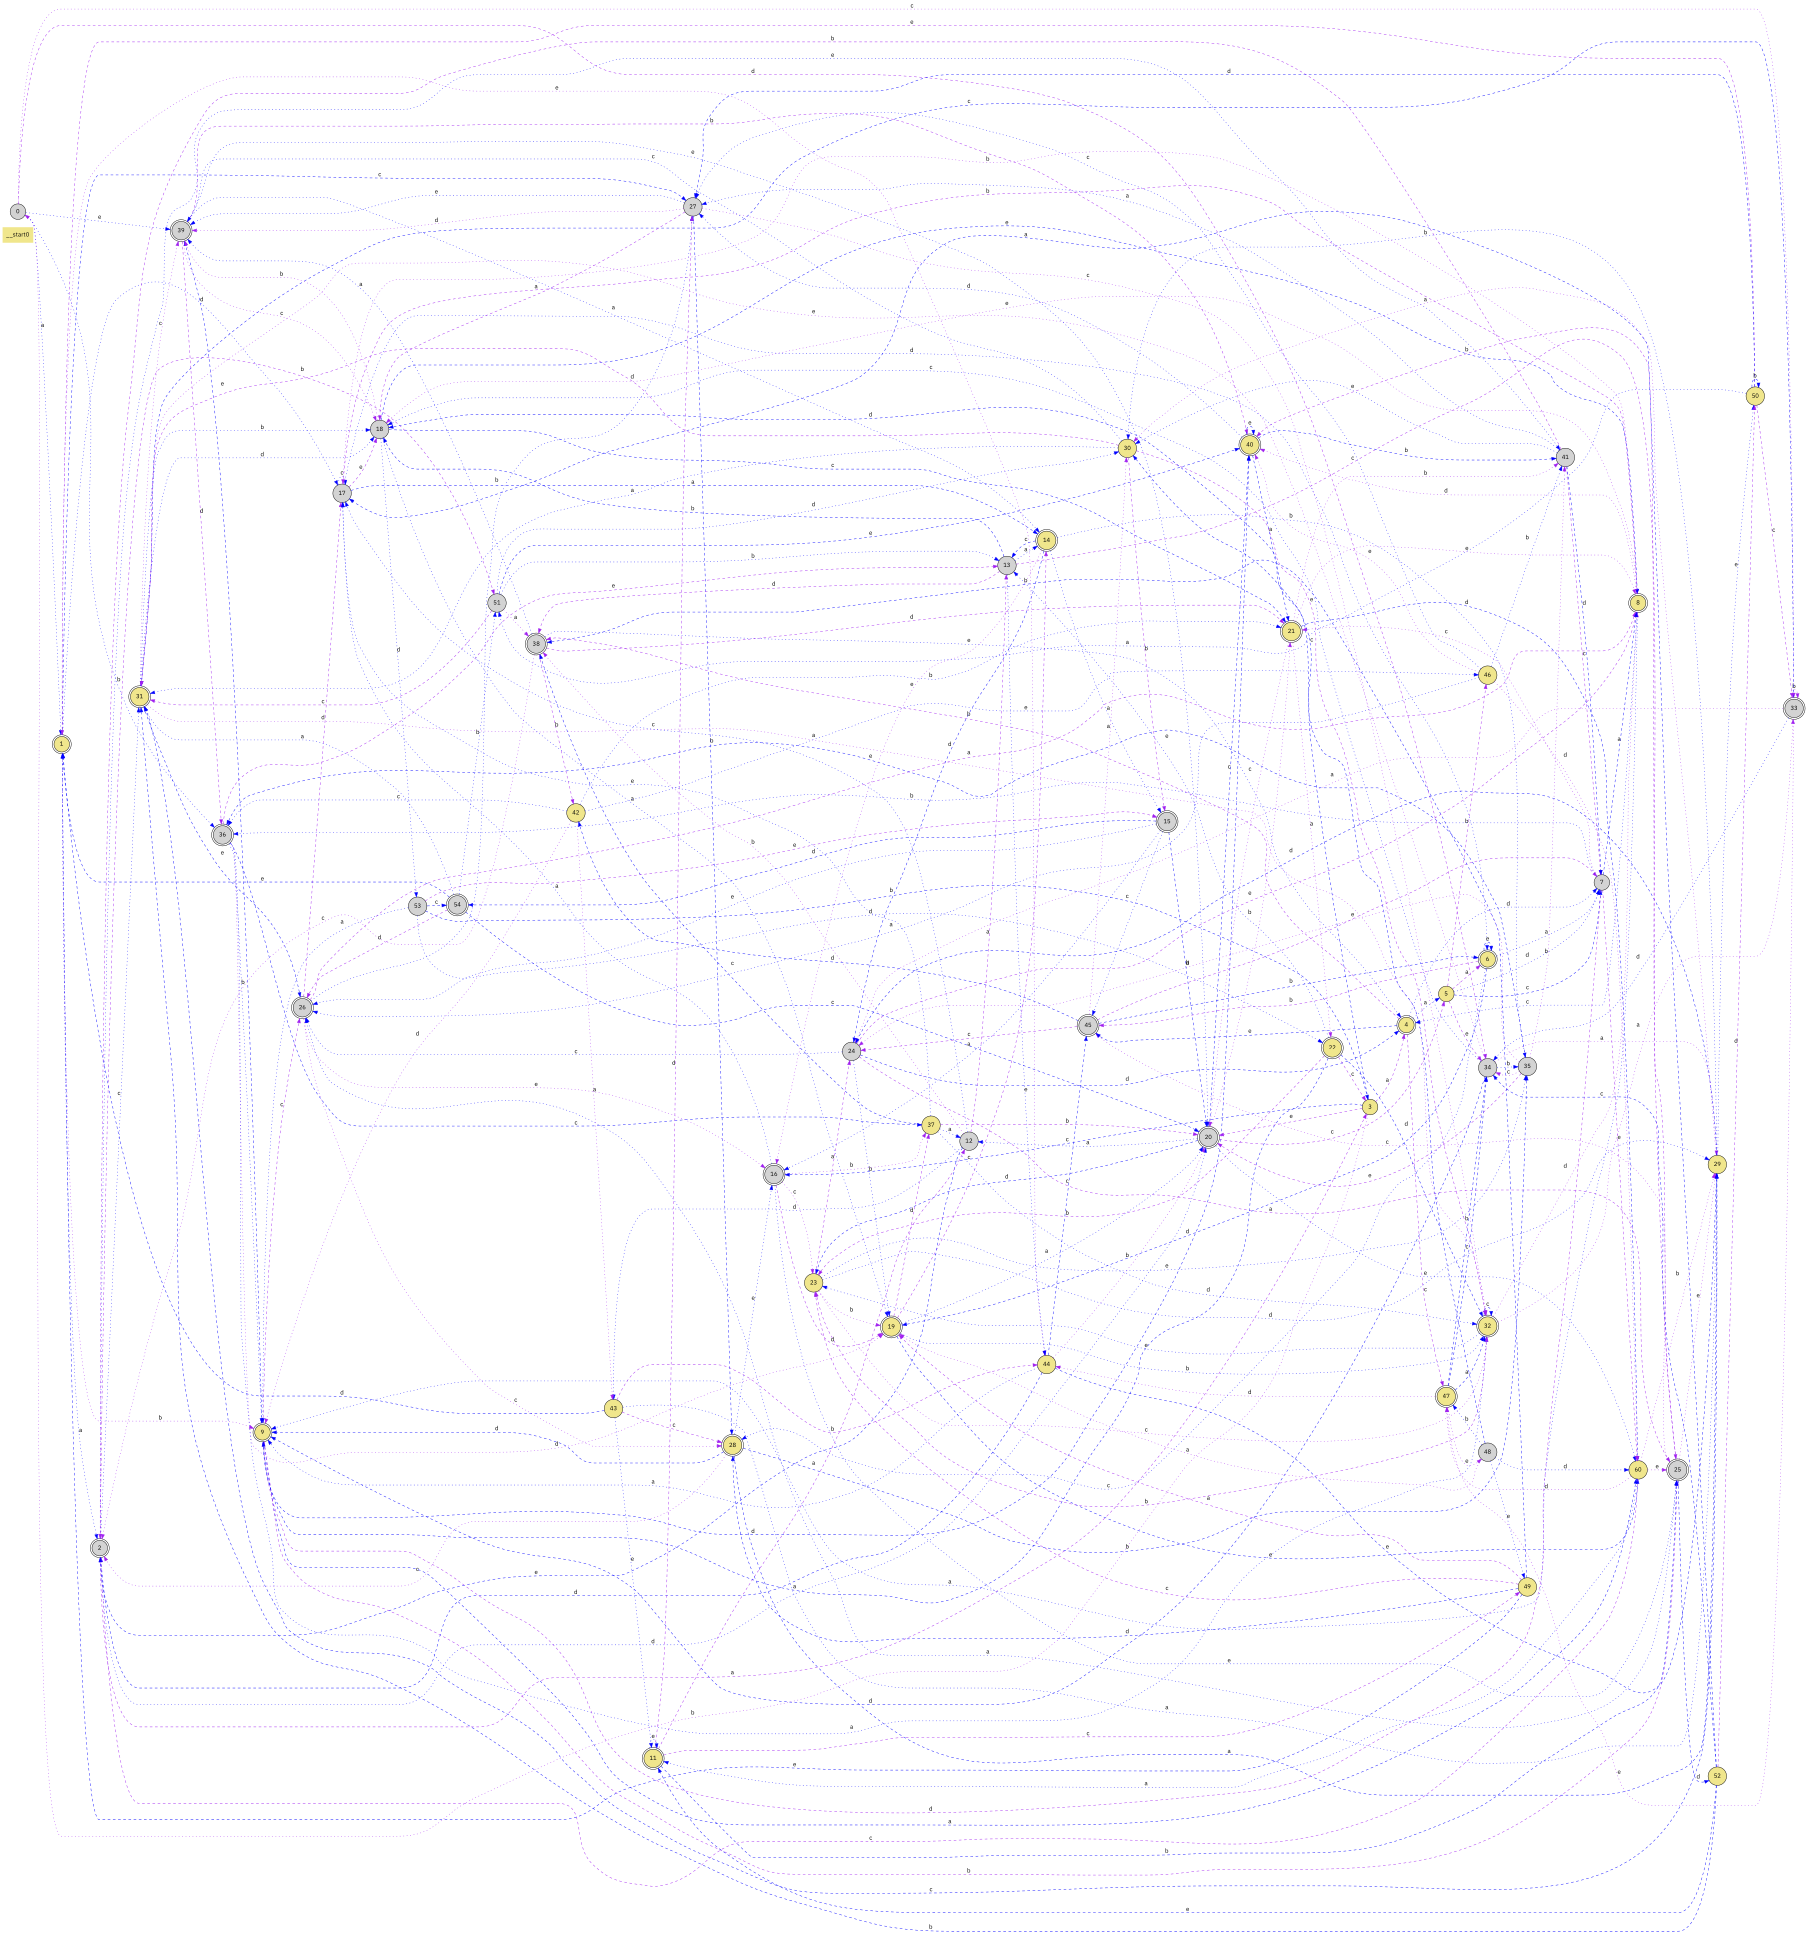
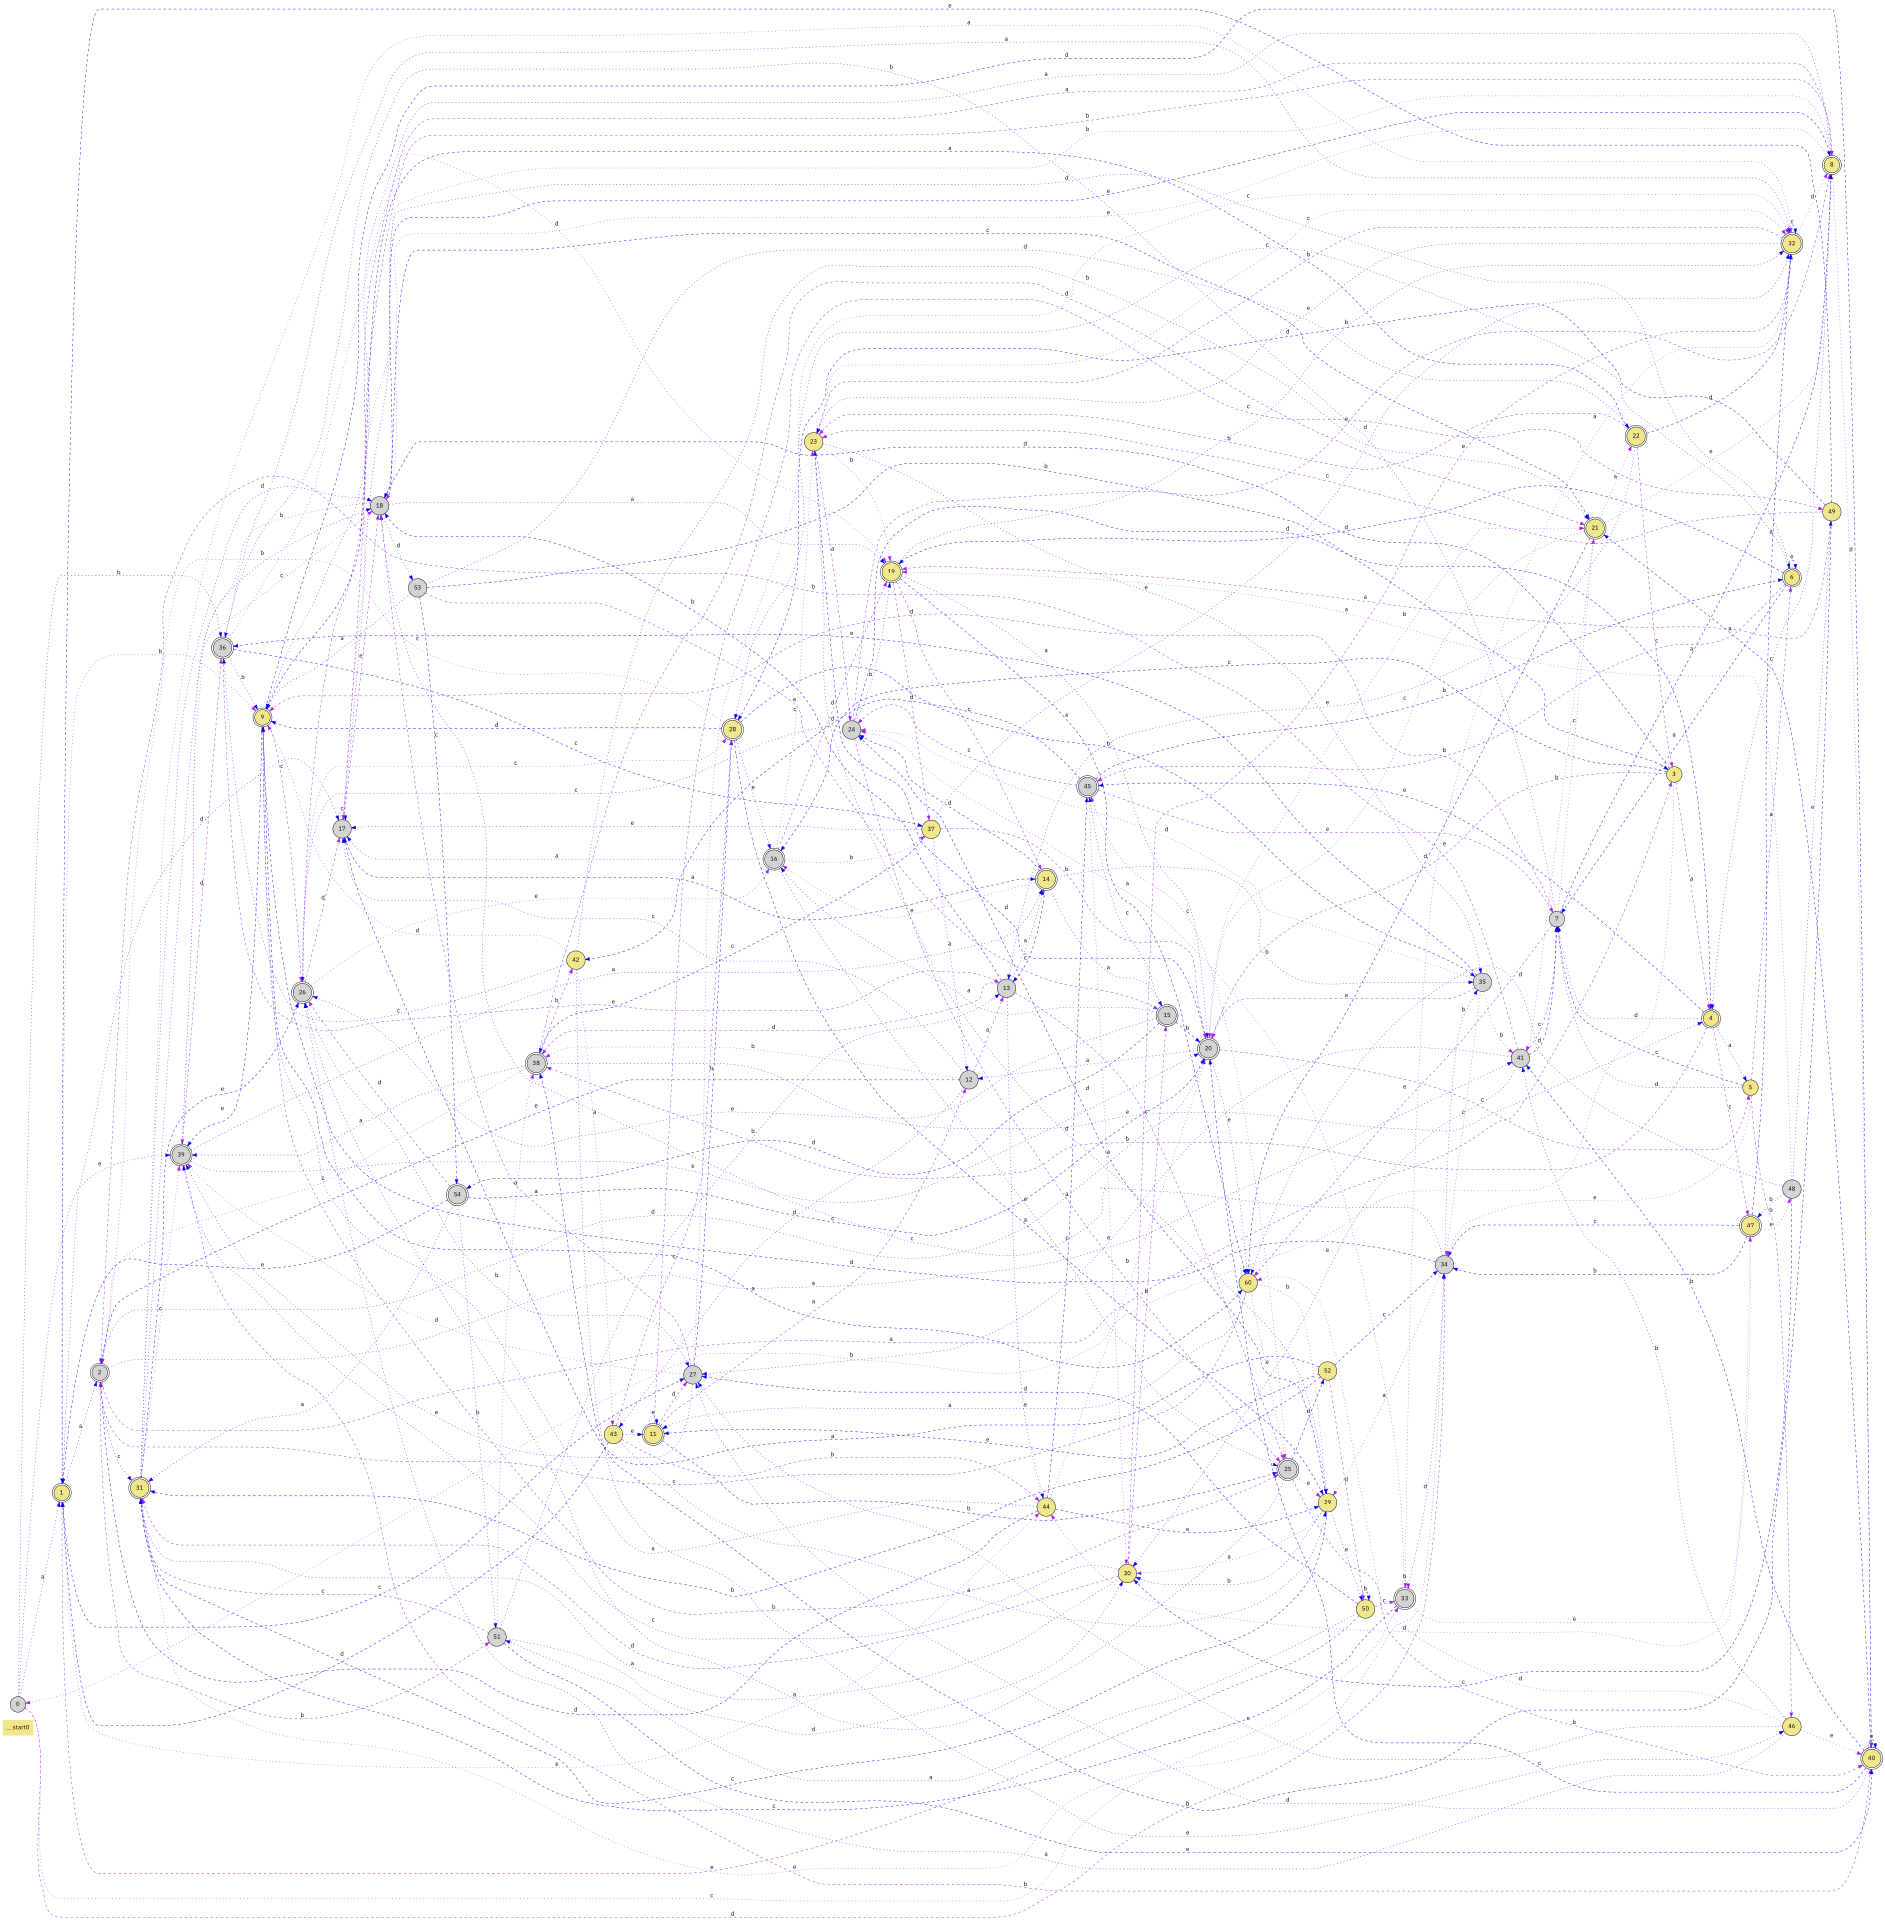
(1229, 793) -> (1331, 1662)
(1553, 933) -> (1675, 747)
(1462, 1030) -> (1619, 1201)
(1513, 1490) -> none
